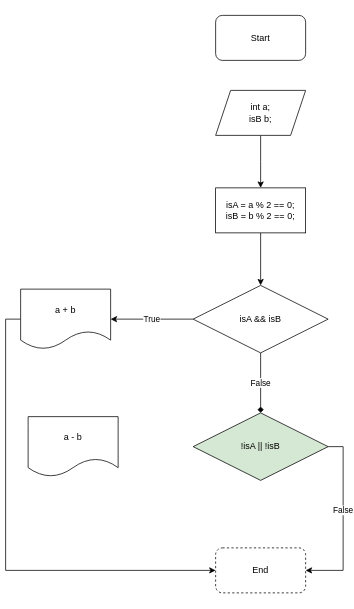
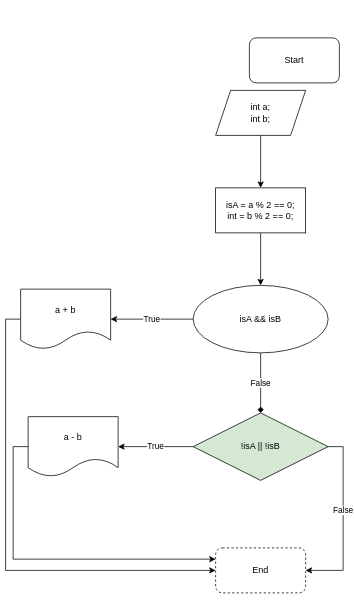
(261, 38) -> (294, 60)
(261, 113) -> (261, 113)
(261, 210) -> (261, 210)
(261, 319) -> (261, 319)
none -> (20, 447)
none -> (158, 447)
